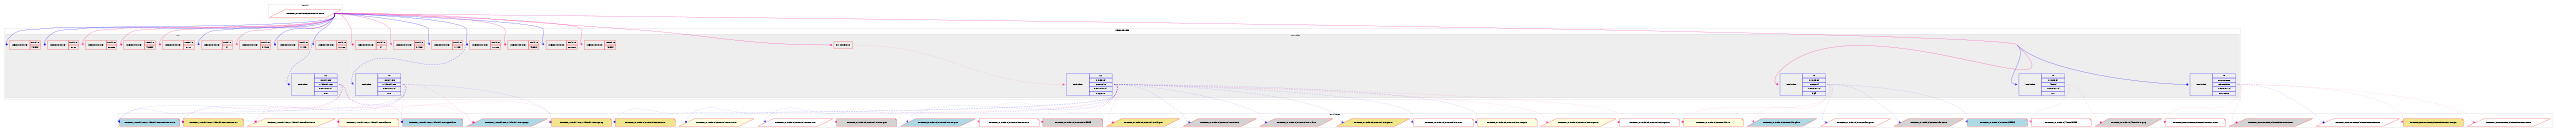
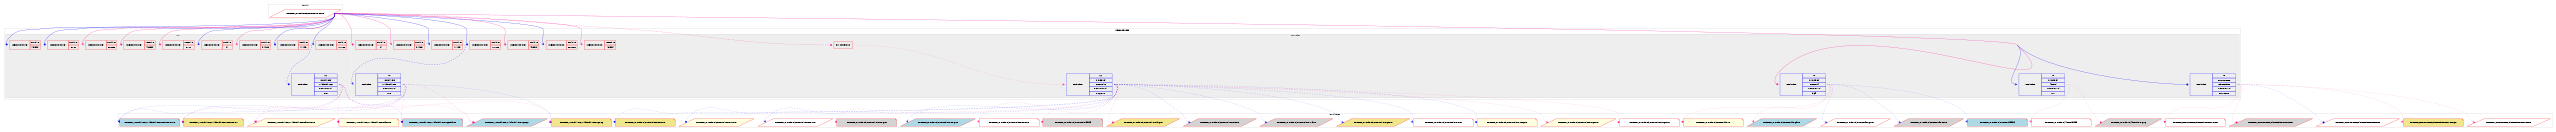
(582, 26) -> (582, 26)
